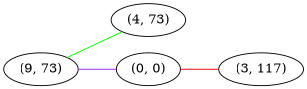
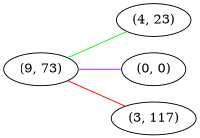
(148, 20) -> (154, 20)
(199, 69) -> (96, 93)
